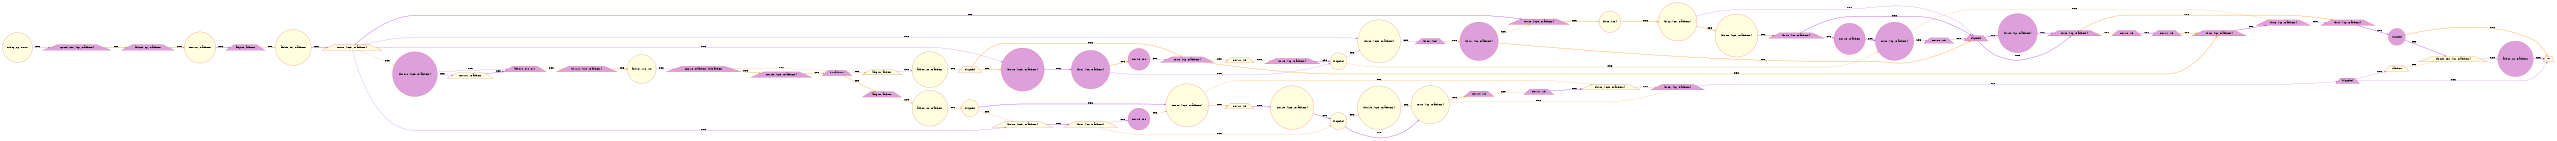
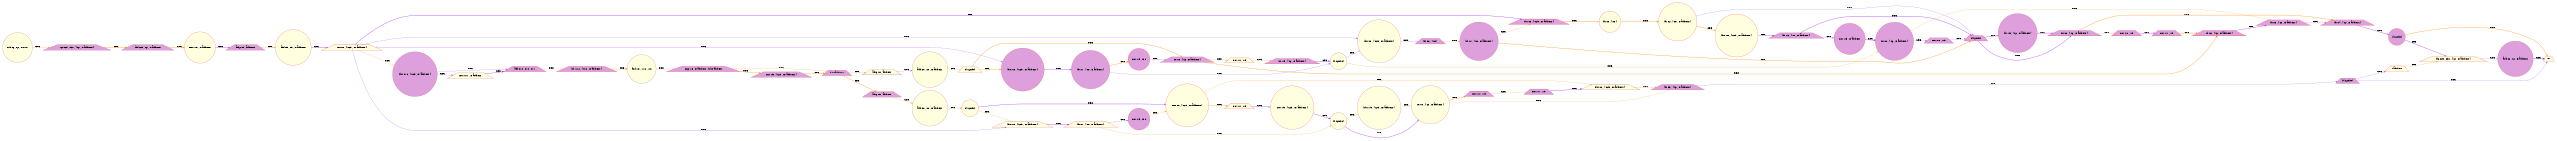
(40, 47) -> (40, 47)
